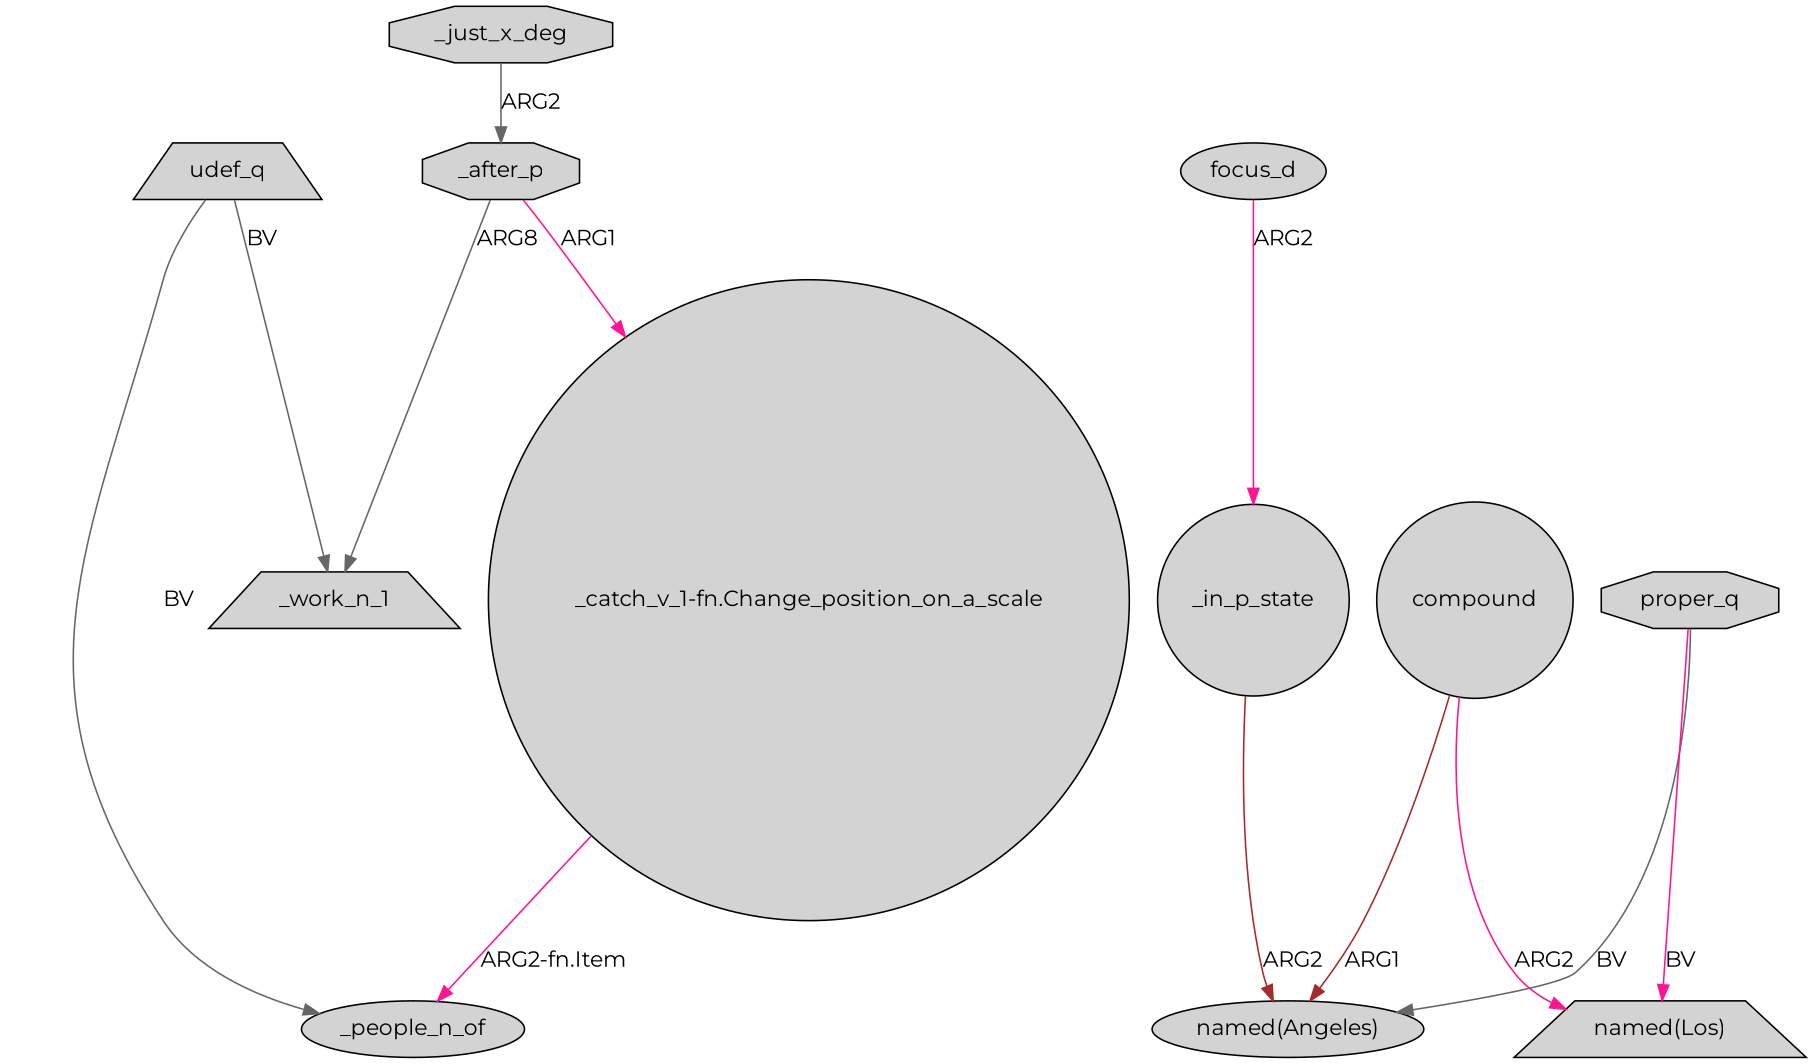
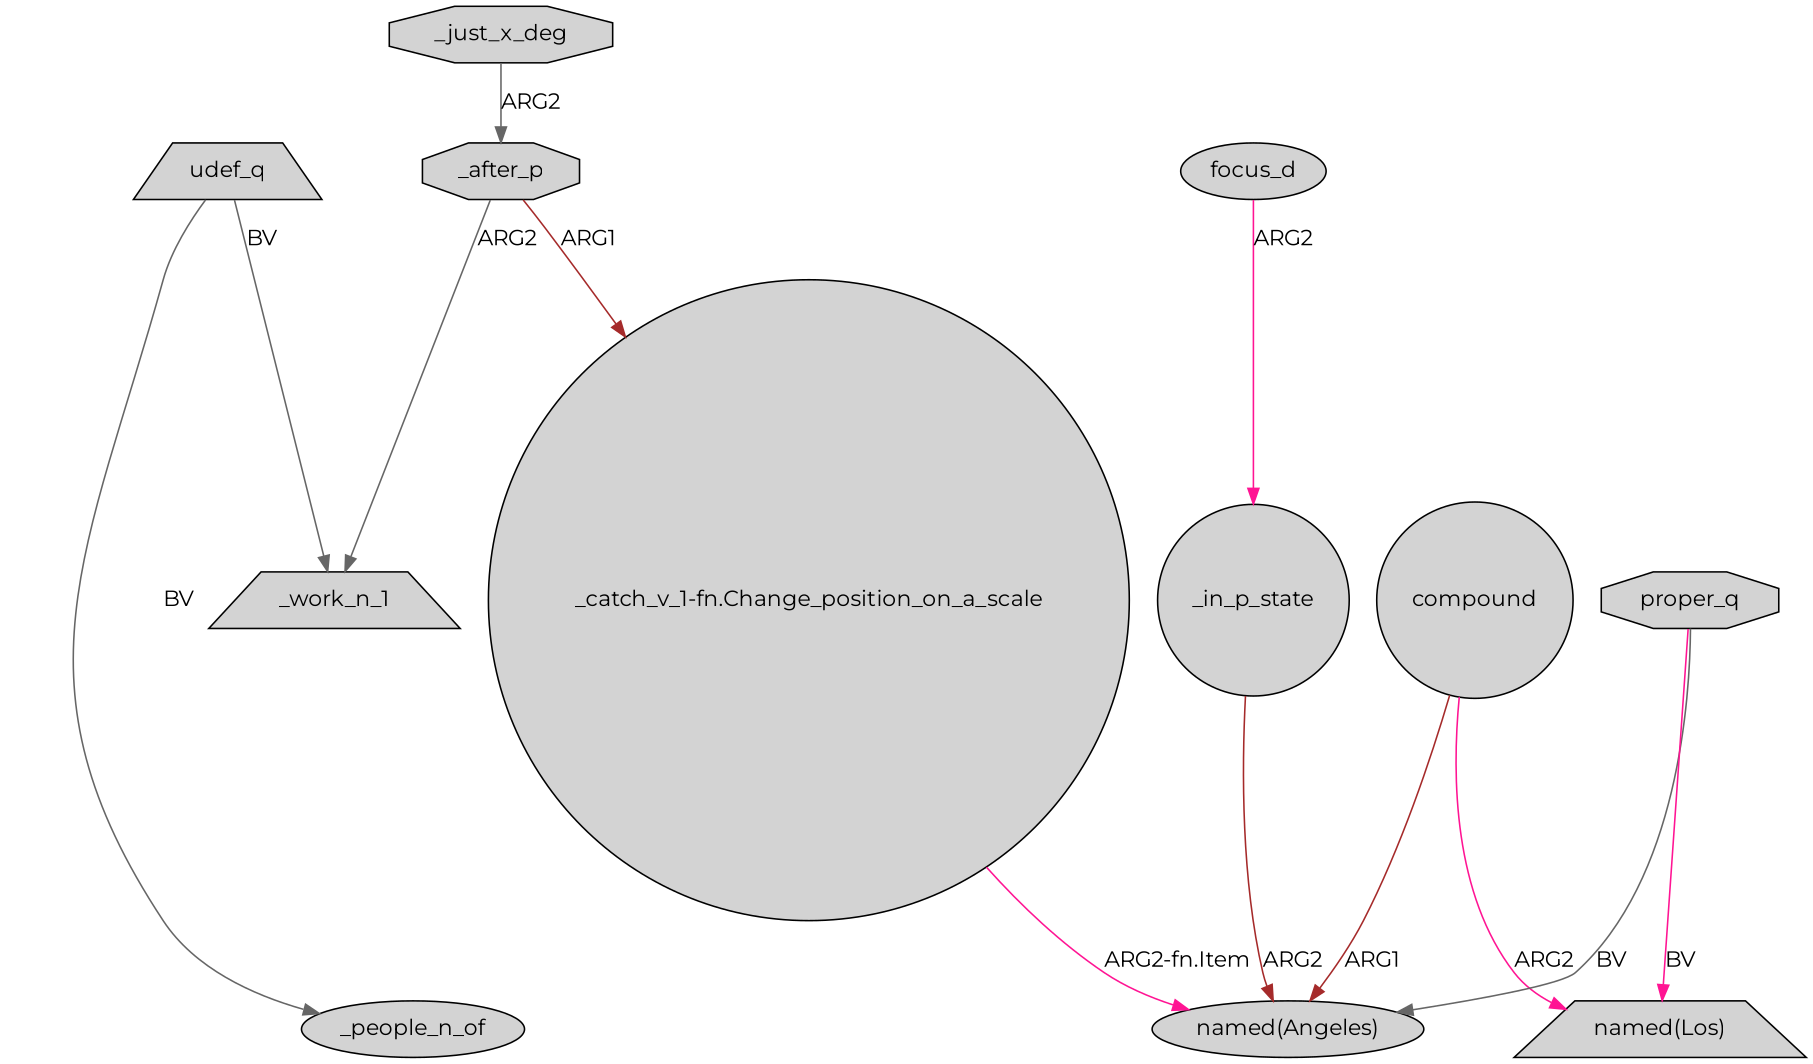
(508, 240) -> (508, 240)
(570, 261) -> (570, 261)
(520, 913) -> (1071, 948)
